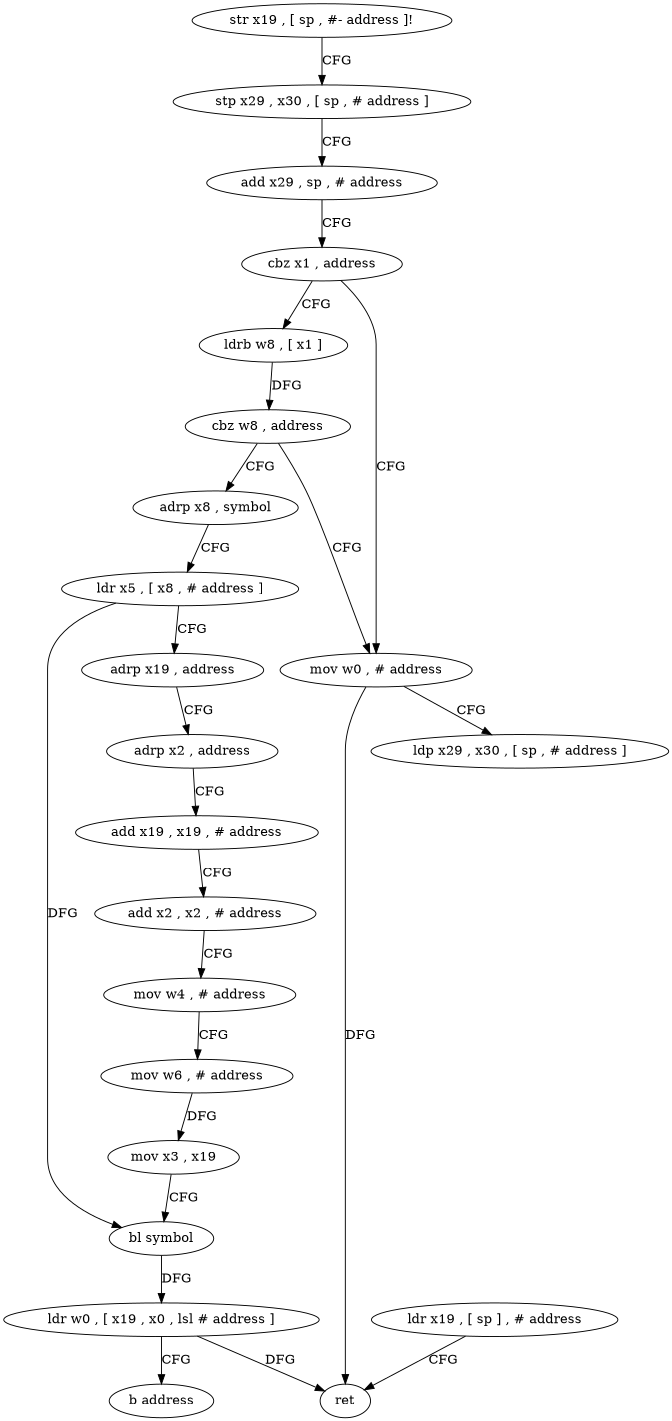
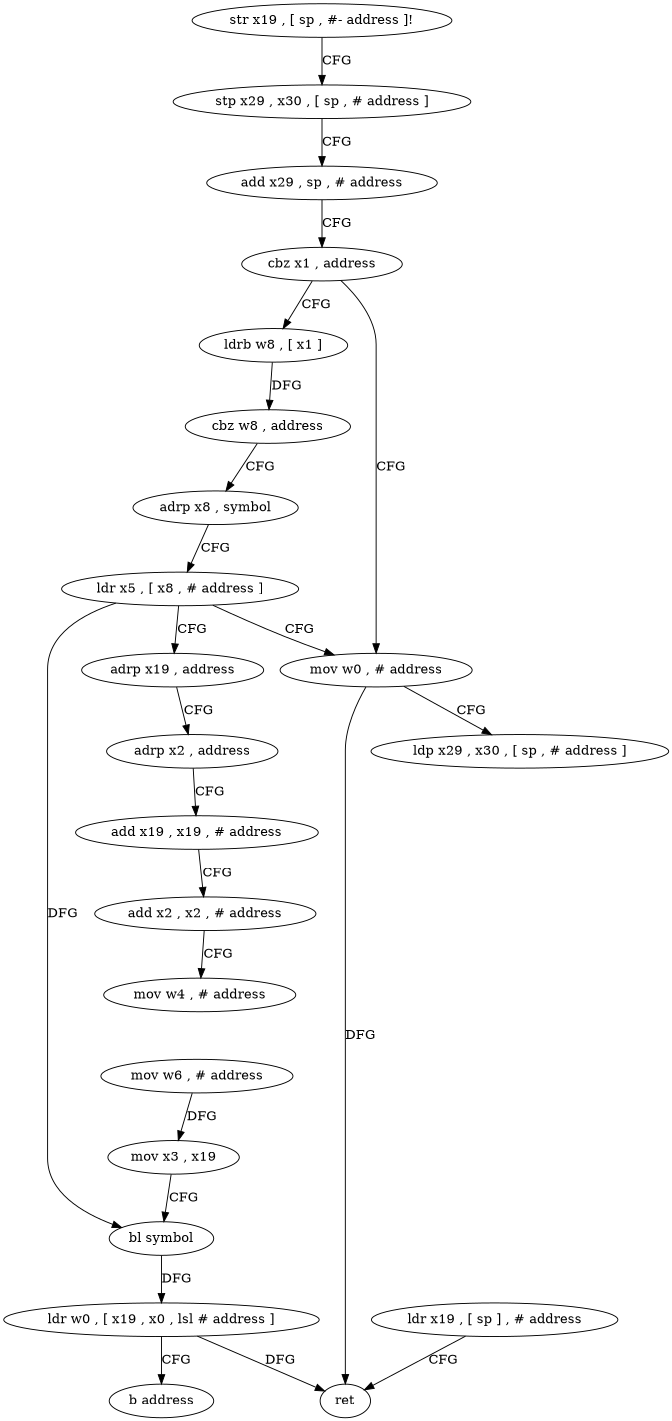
(327, 542) -> (268, 630)
(198, 1031) -> none
